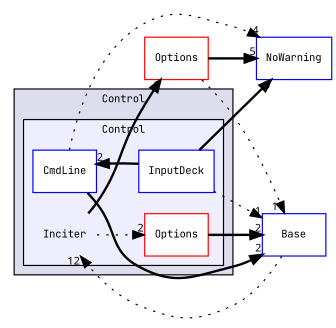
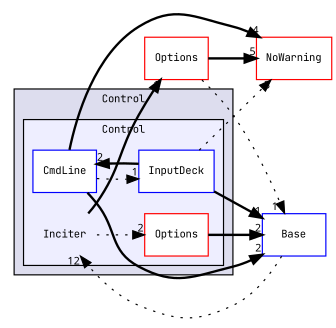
(127, 36) -> (127, 36)
(294, 58) -> (294, 58)
(240, 110) -> (240, 110)
none -> (118, 179)
(240, 206) -> (240, 206)
